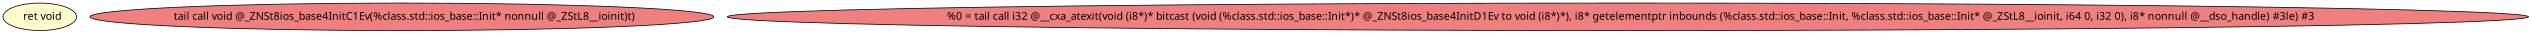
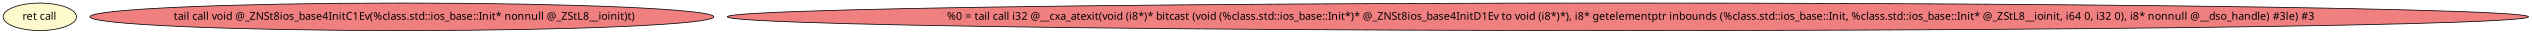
(40, 17) -> (40, 17)
